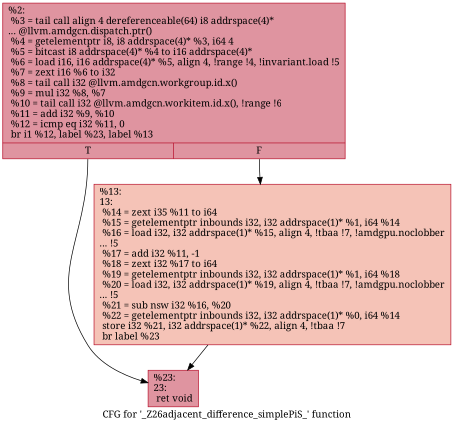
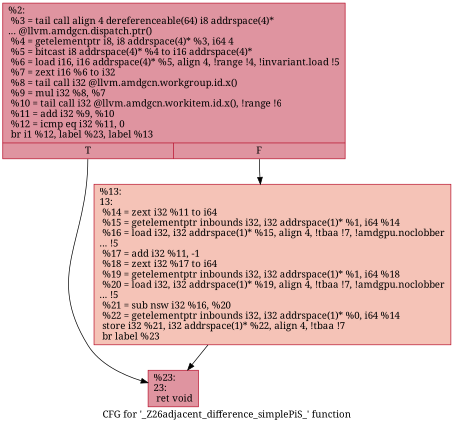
(158, 213) -> (158, 213)
